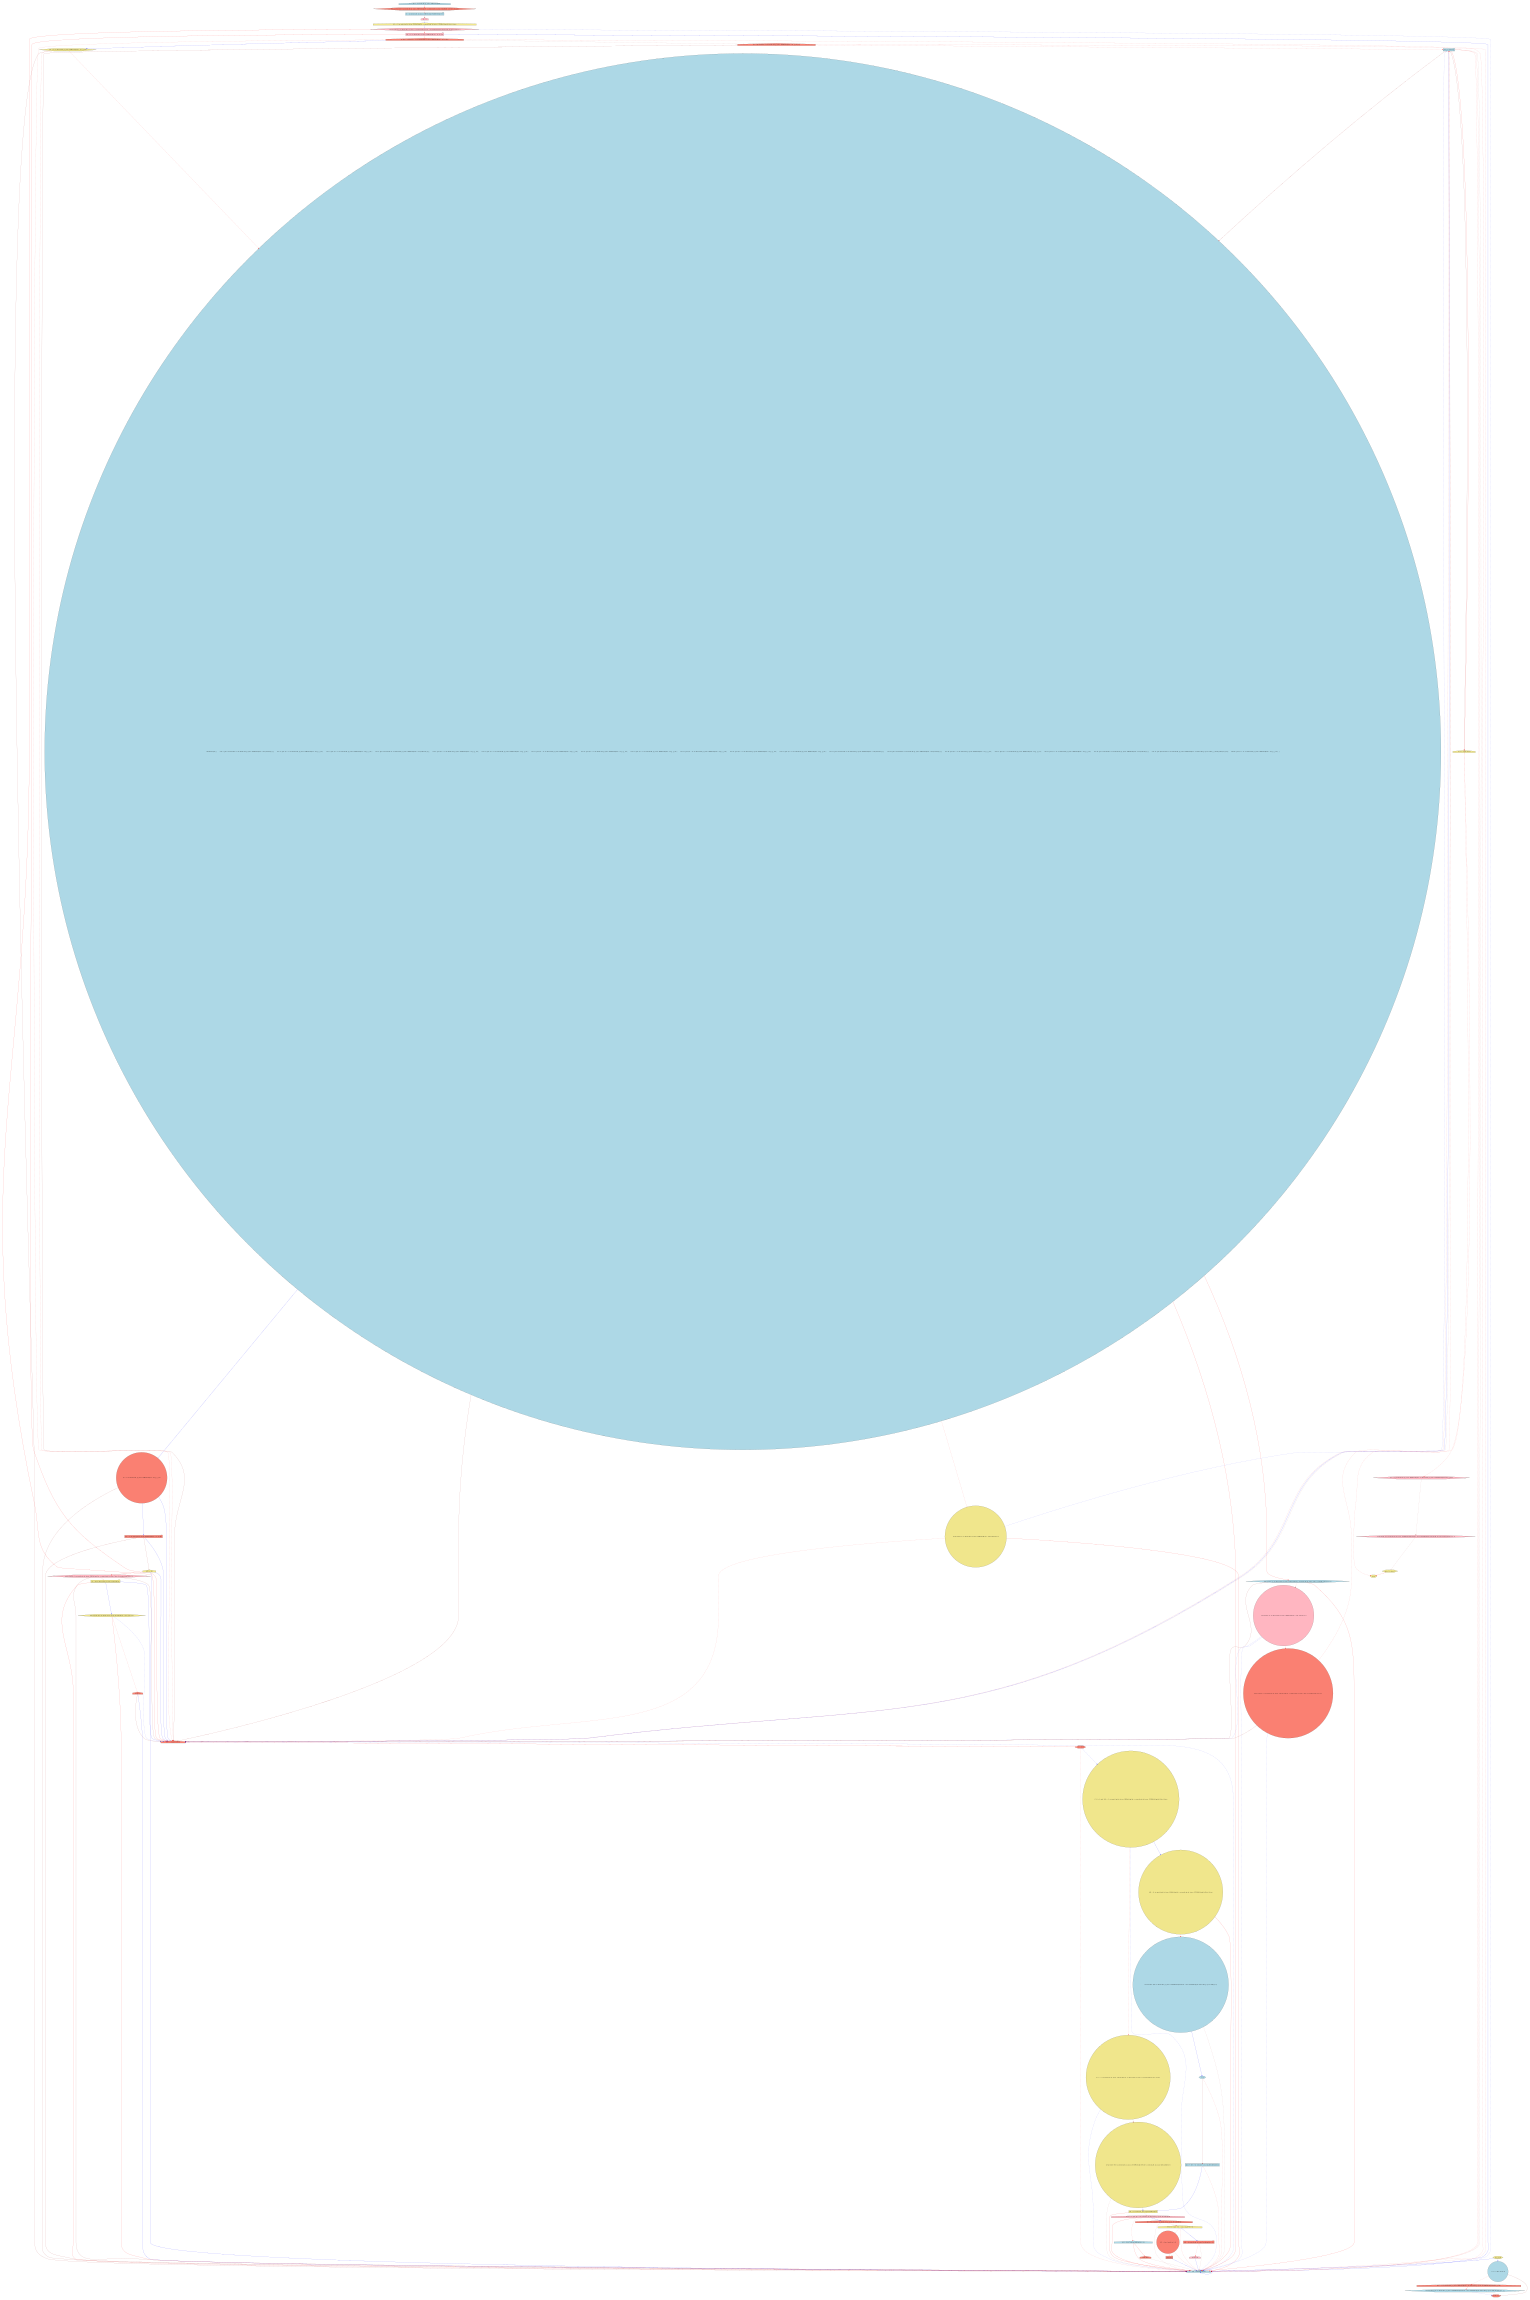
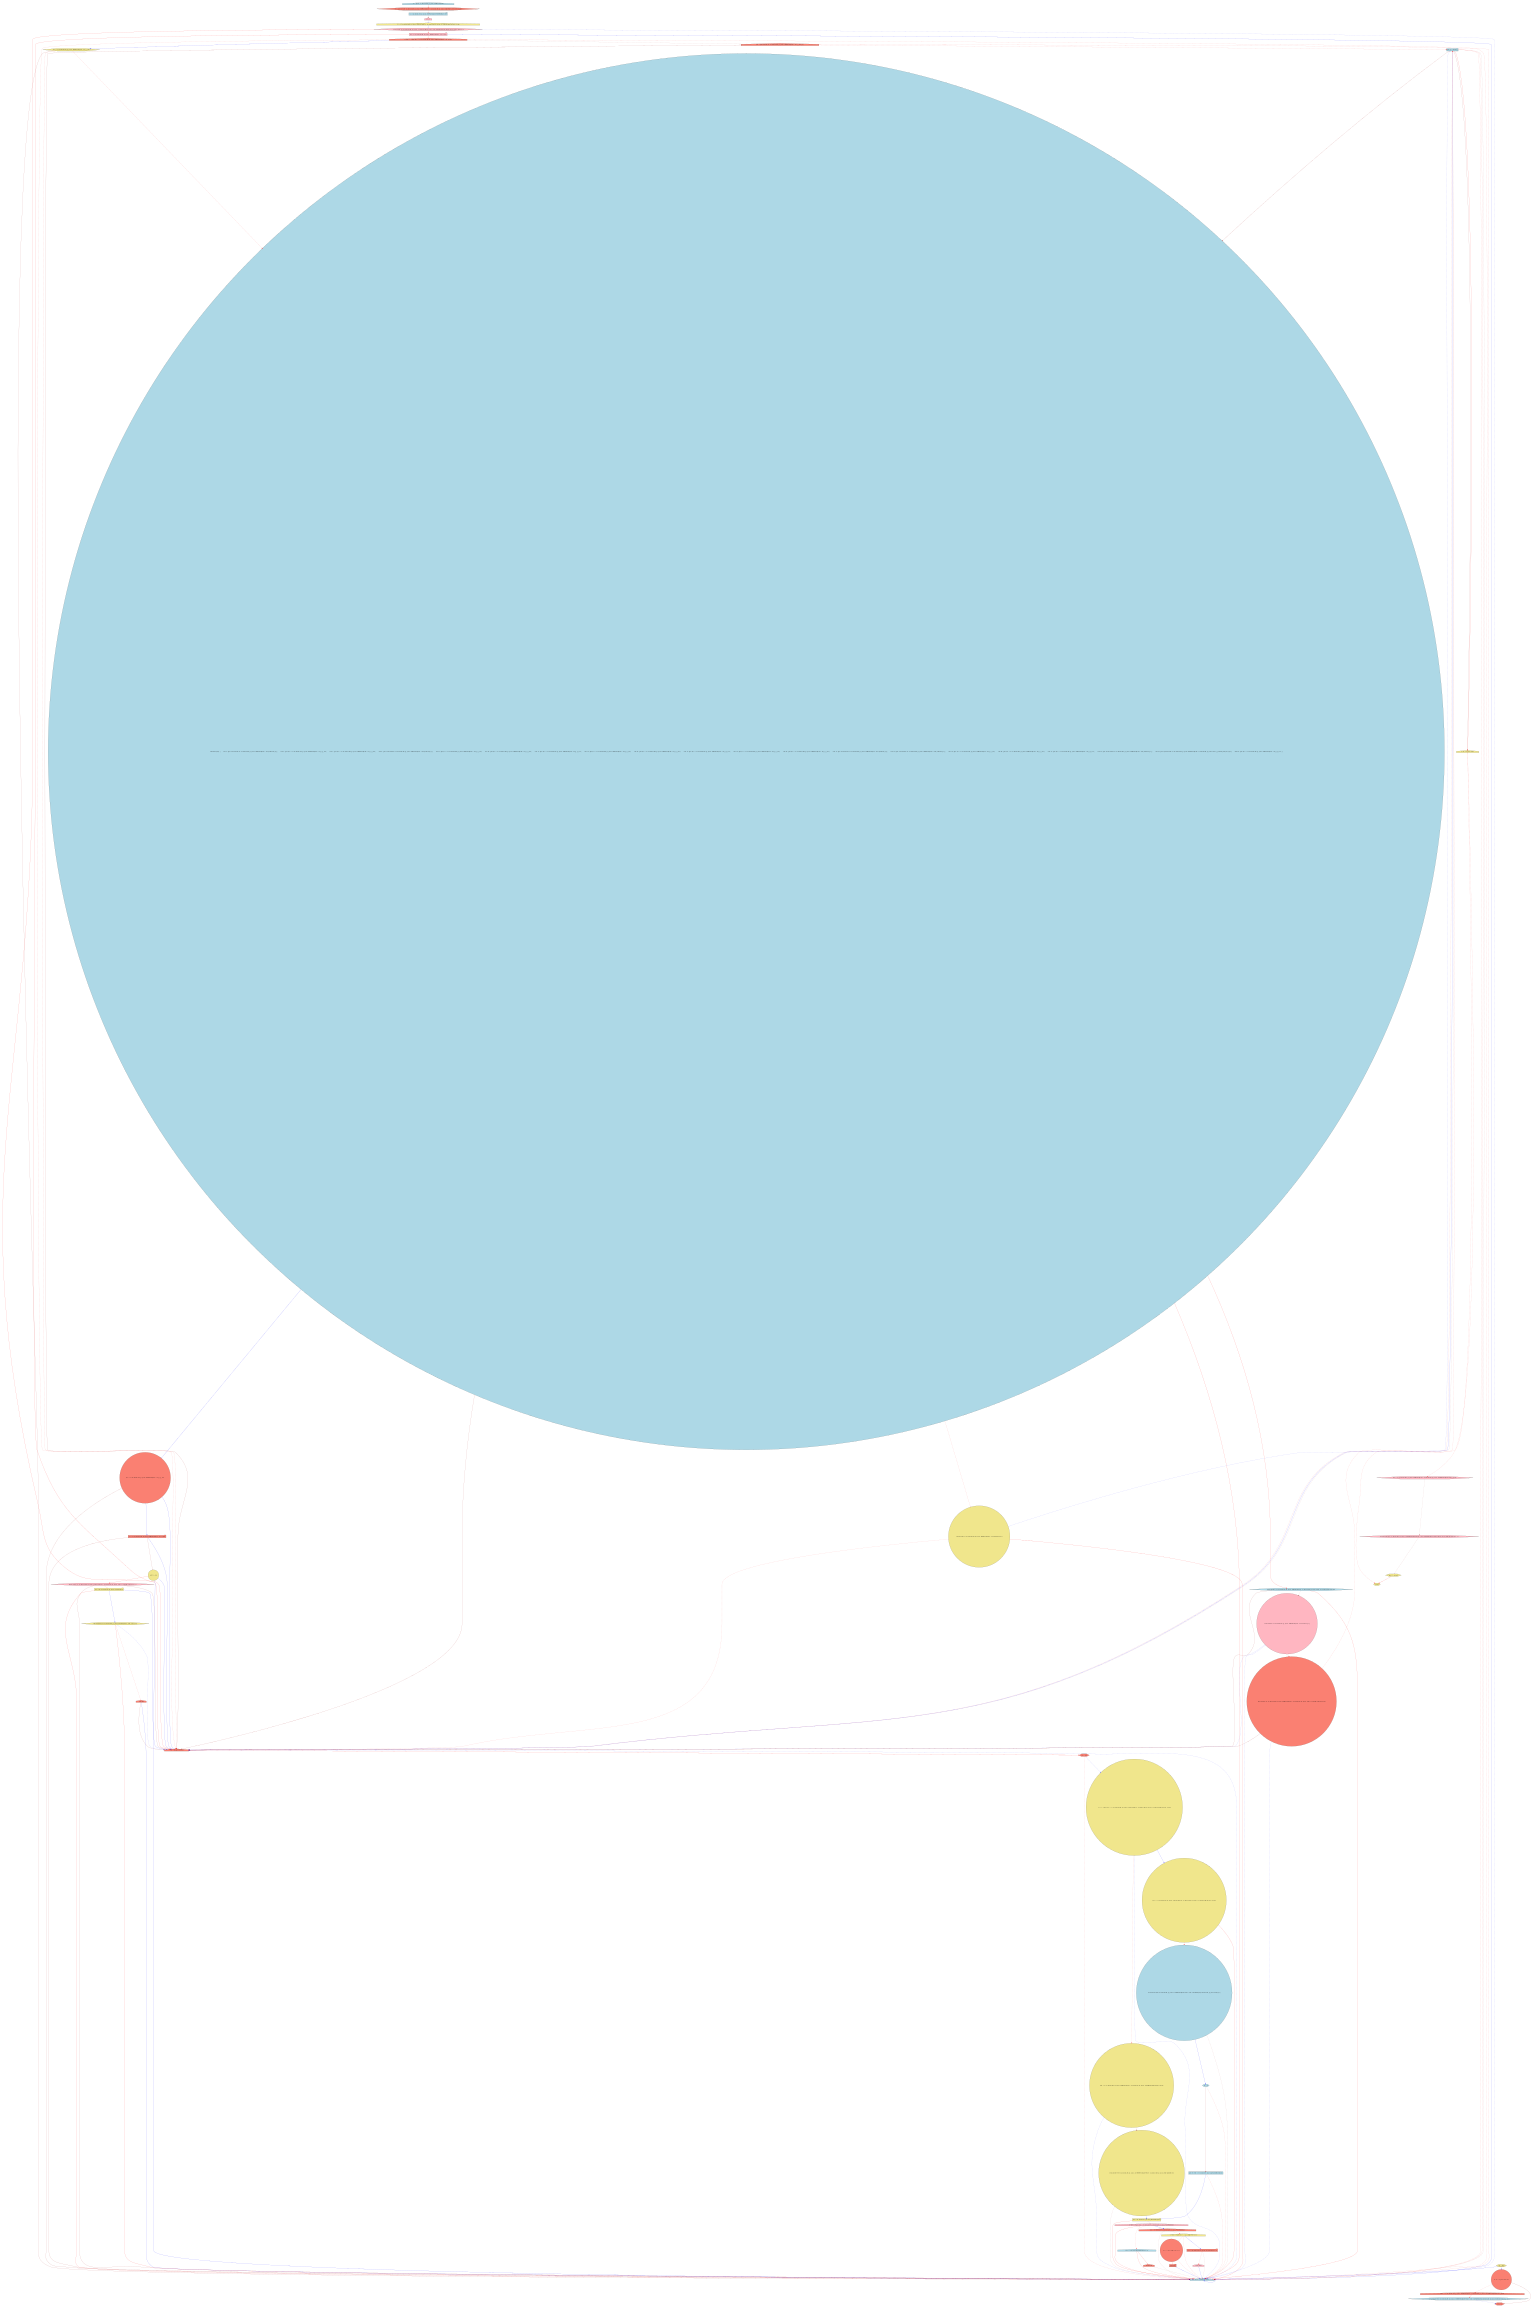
(149, 1571) -> (153, 1575)
(1498, 2272) -> (1501, 2280)
